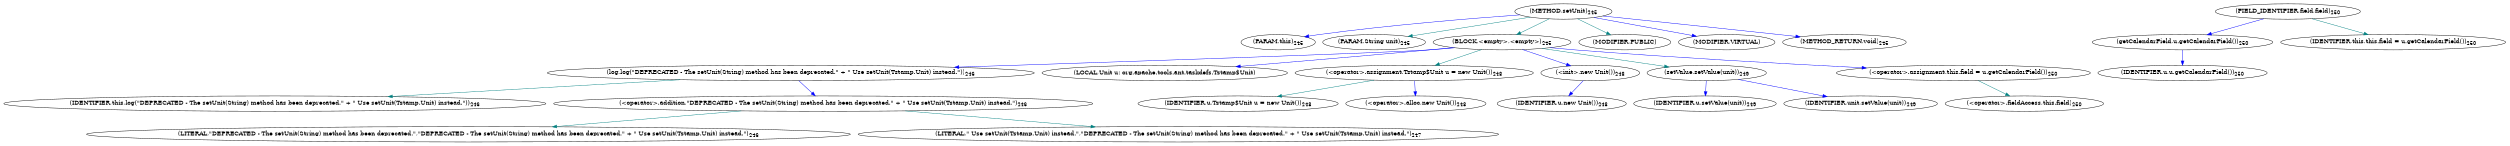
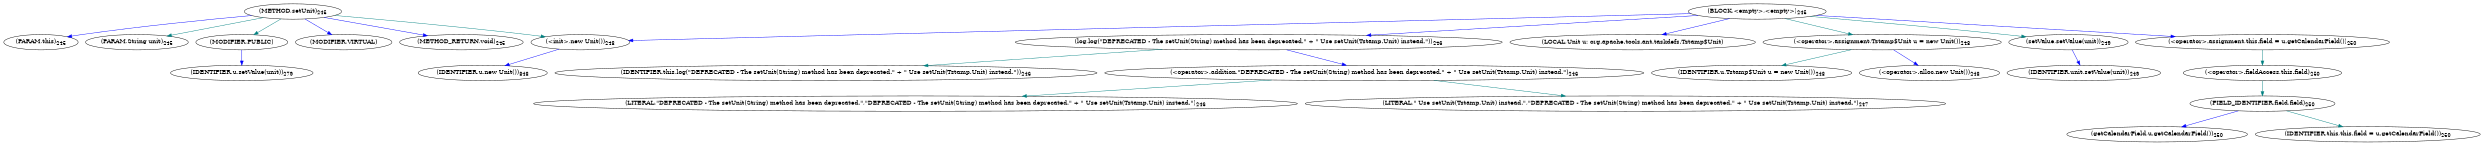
(1535, 26) -> (438, 25)
(2183, 73) -> none
(1706, 86) -> (242, 55)
none -> (2262, 86)
(1603, 103) -> (524, 72)
(1751, 103) -> (288, 72)
